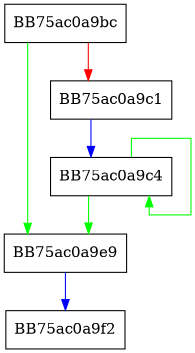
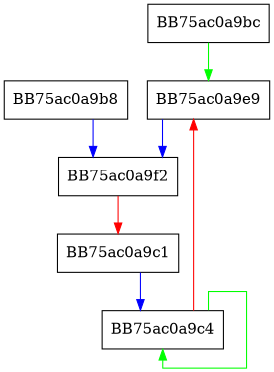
(88, 56) -> (118, 209)
none -> (66, 100)
(89, 209) -> (194, 220)
